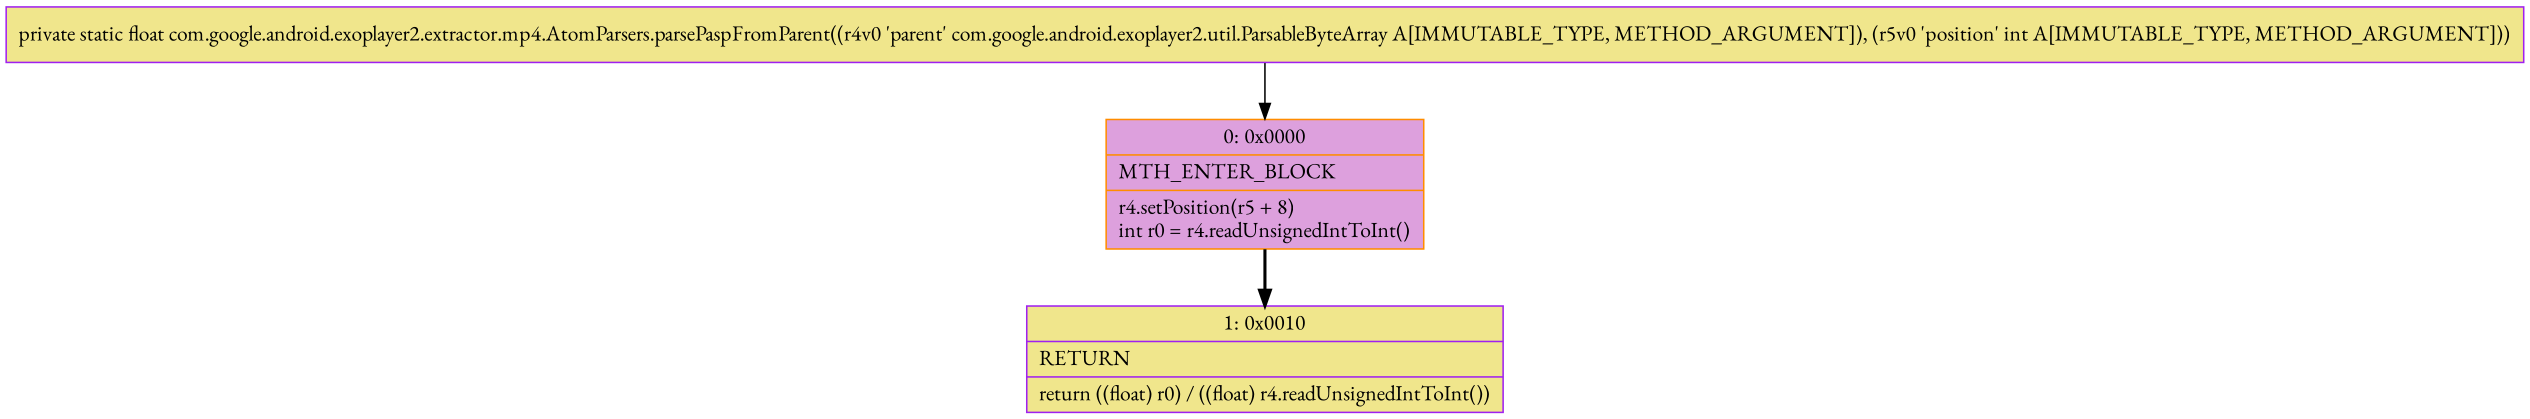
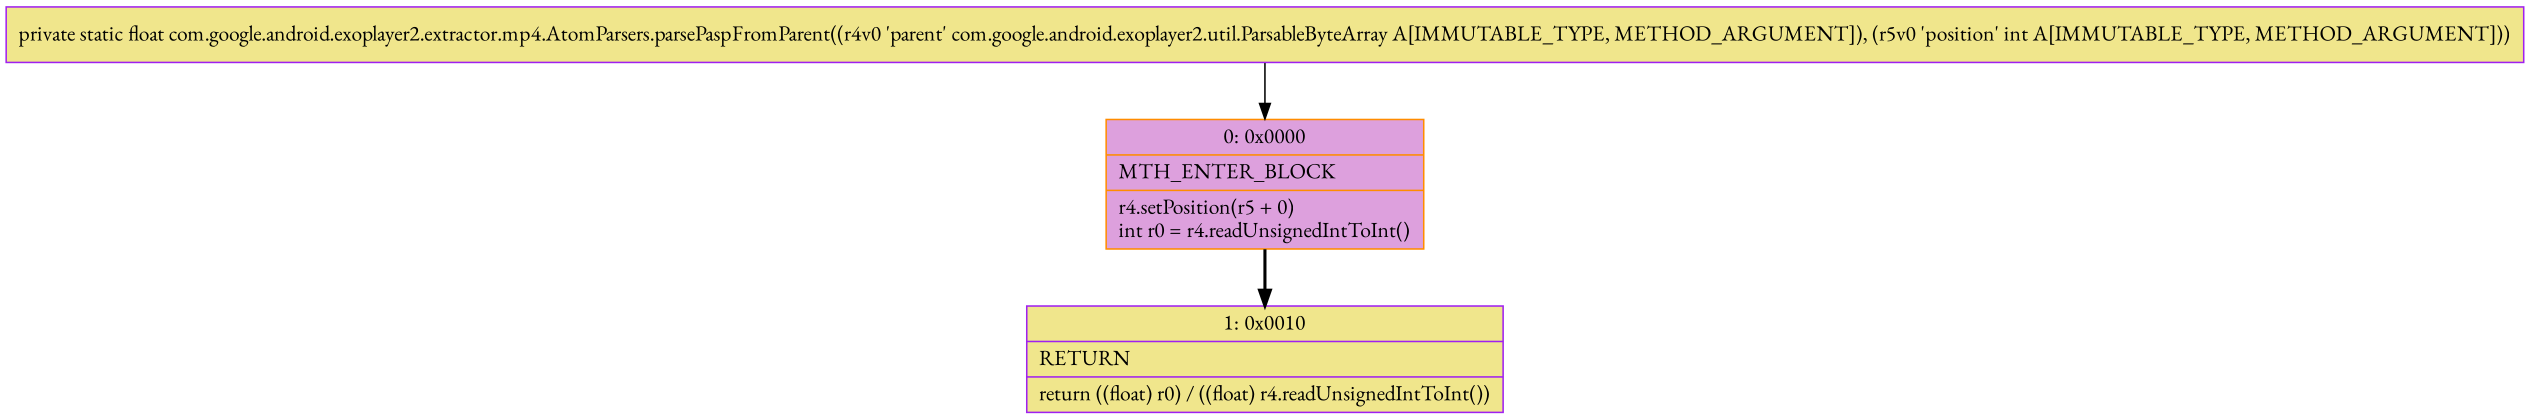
(1207, 207) -> (1207, 207)
